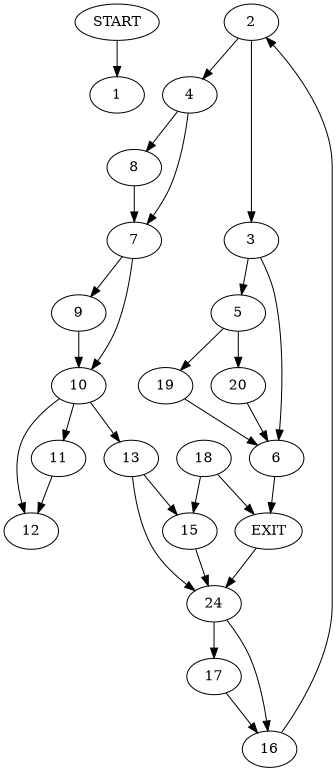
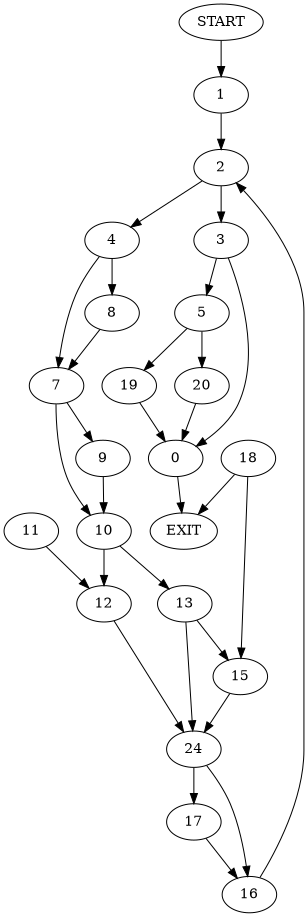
none -> (221, 126)
(70, 417) -> none
(277, 458) -> (176, 458)
(244, 564) -> (146, 672)
